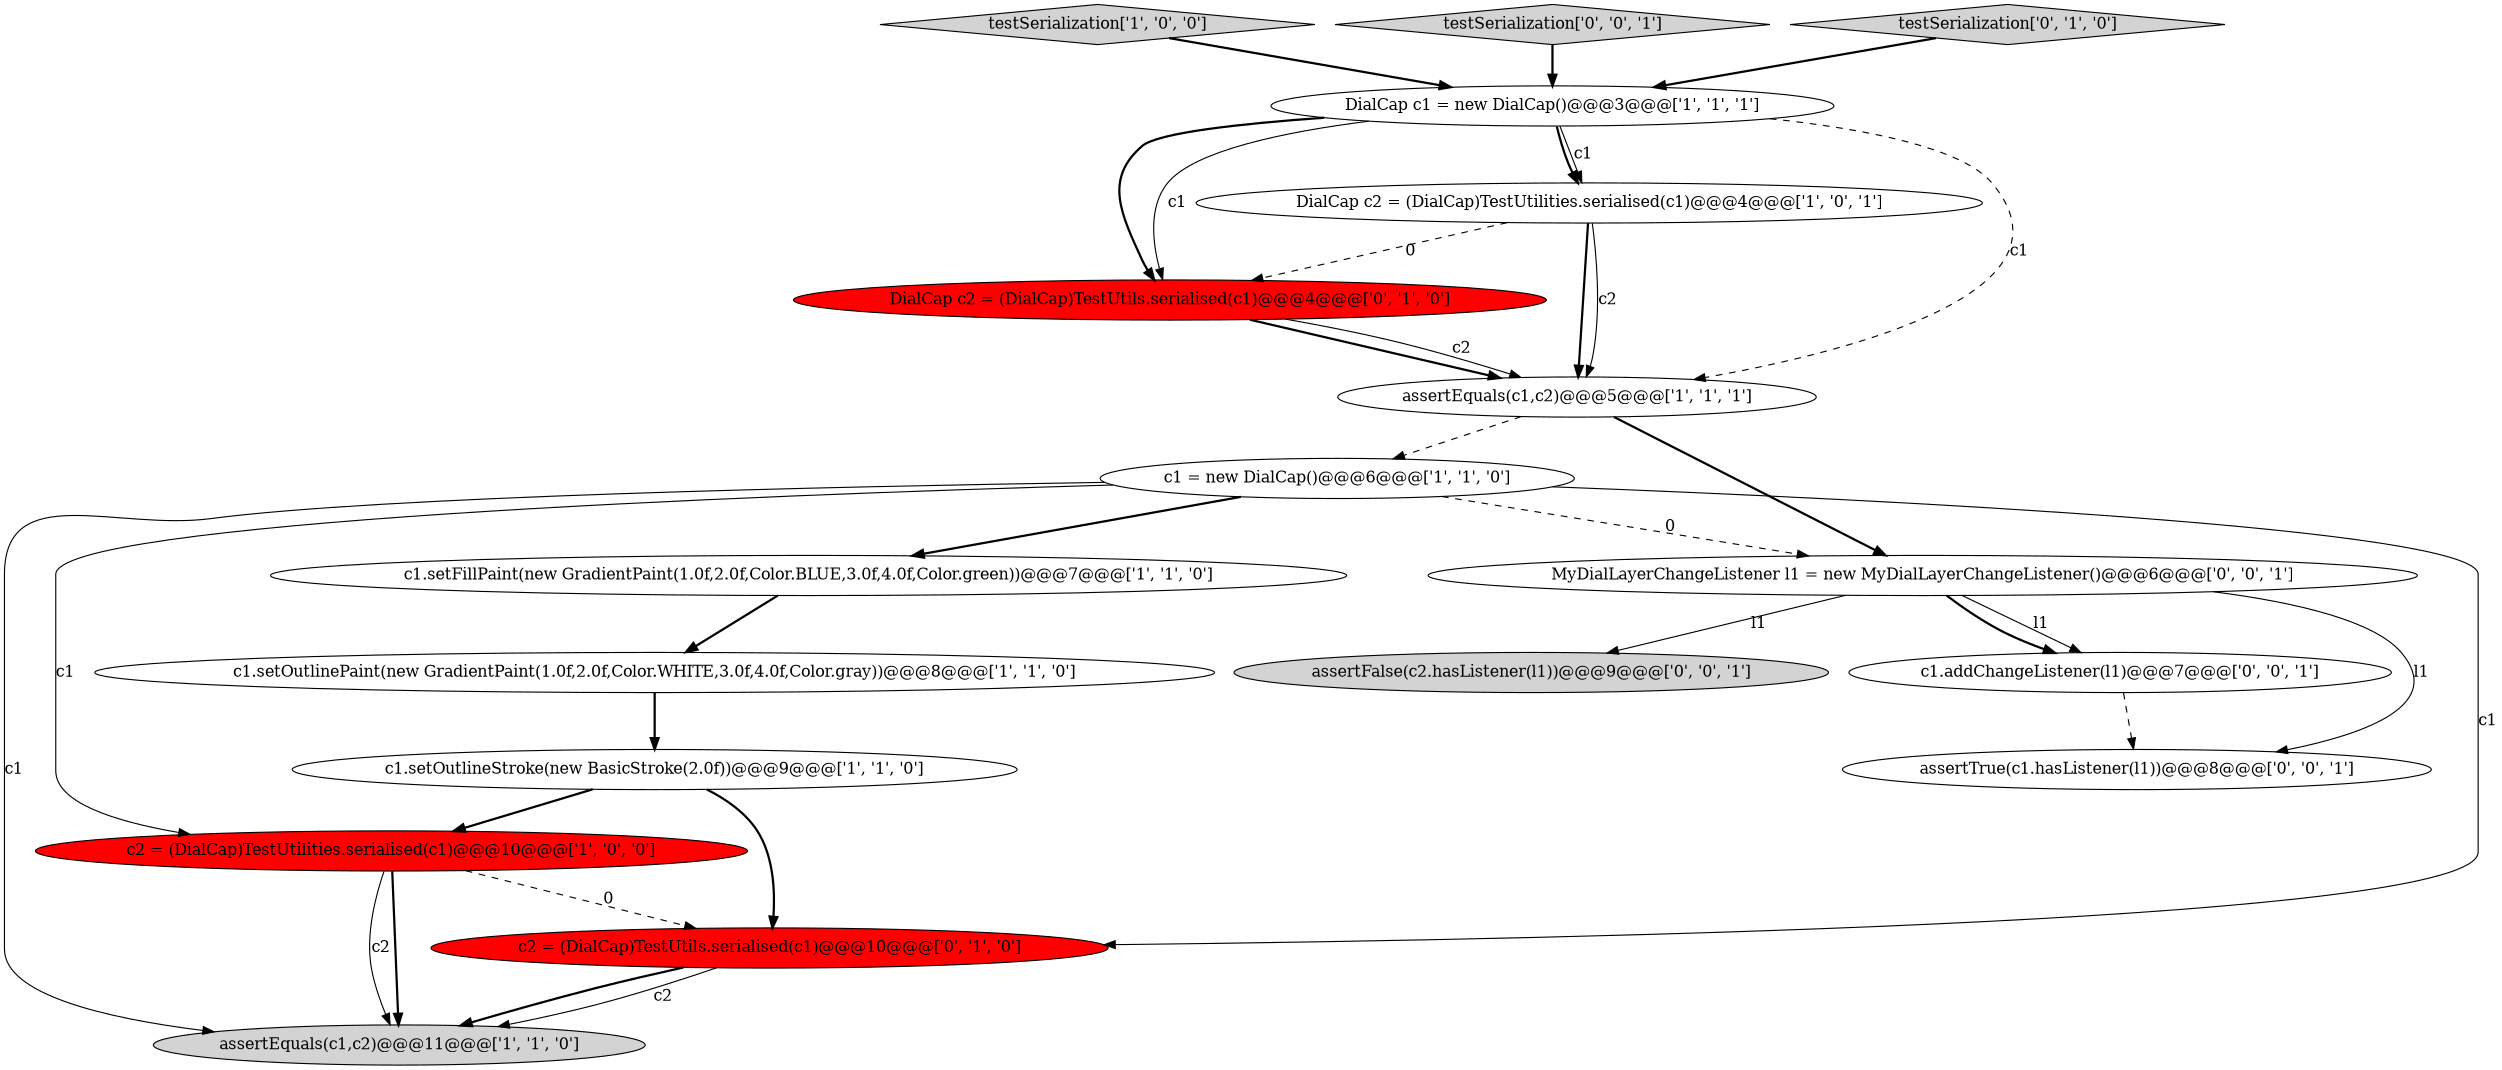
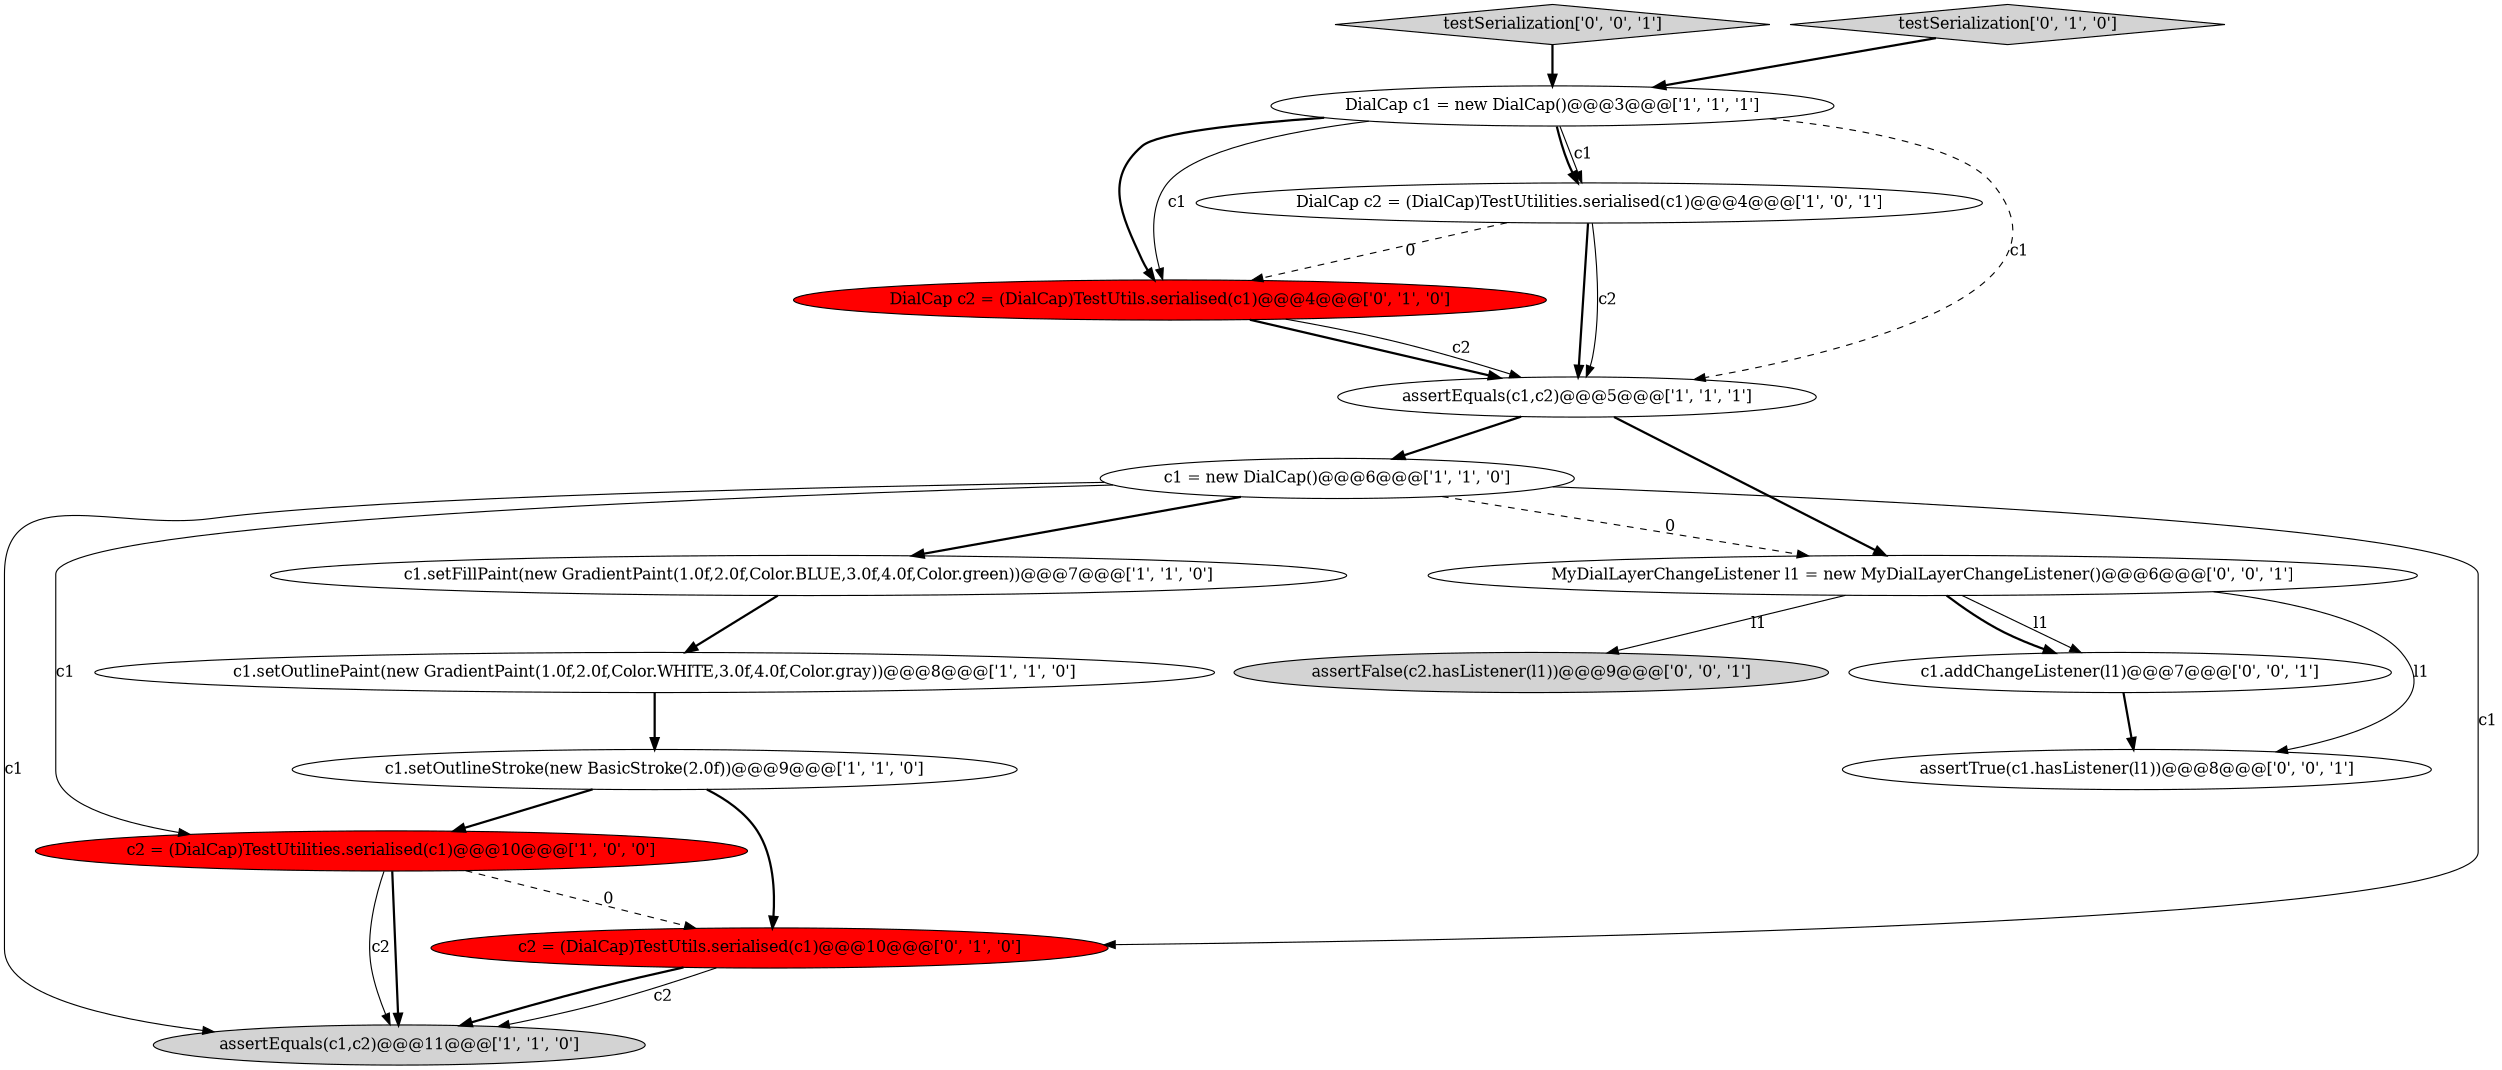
(1097, 25) -> none
(1463, 436) -> (1463, 436)
(2128, 715) -> (2128, 715)
